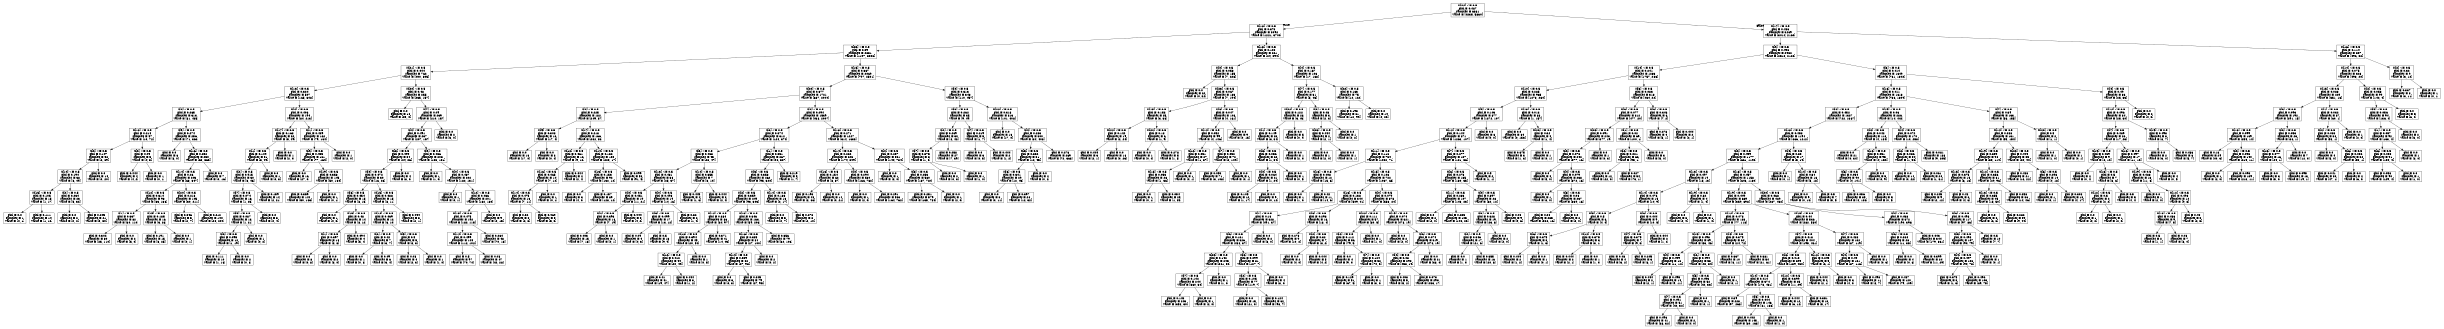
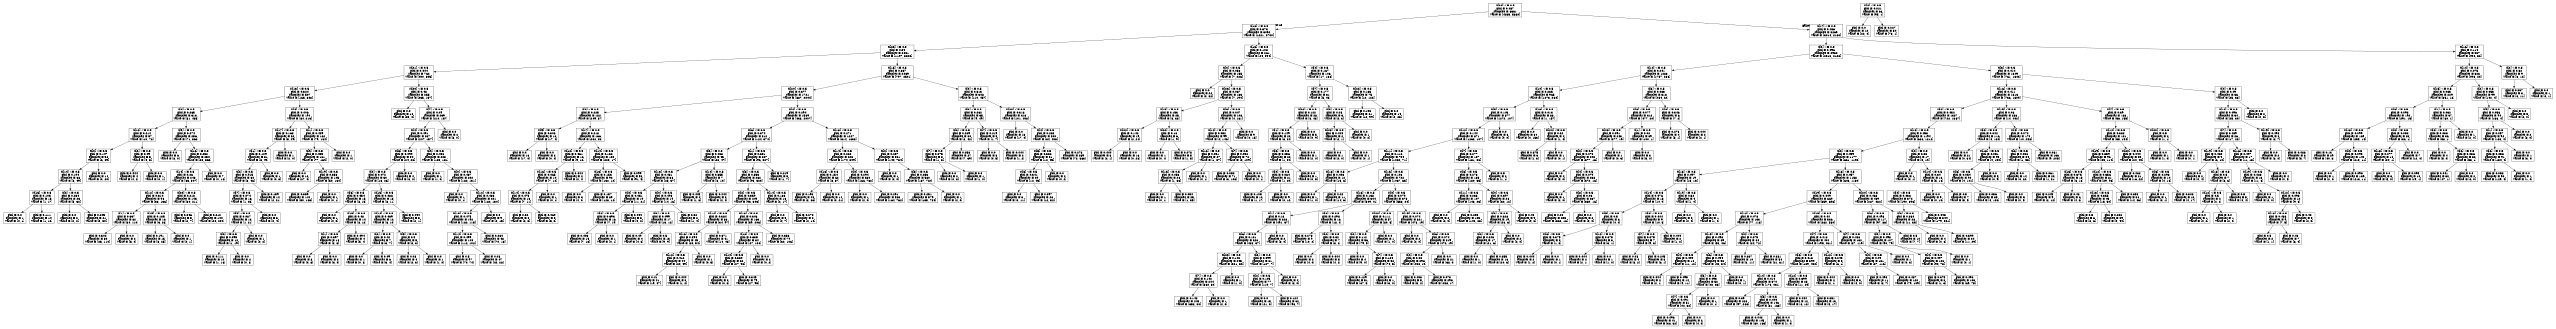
(1629, 144) -> none
(1833, 213) -> (1886, 207)
